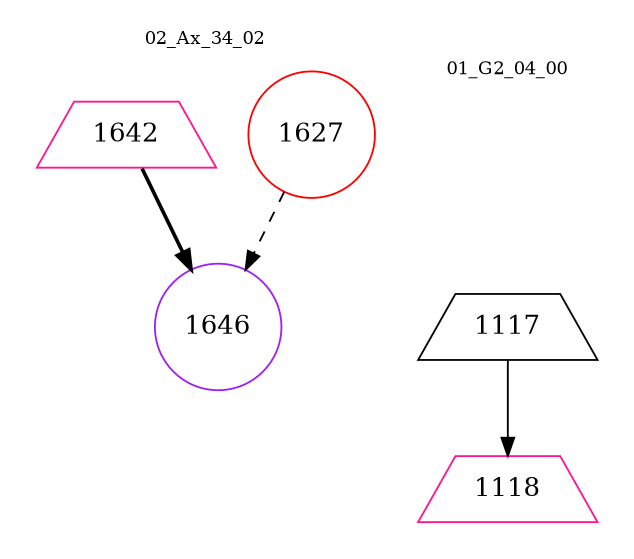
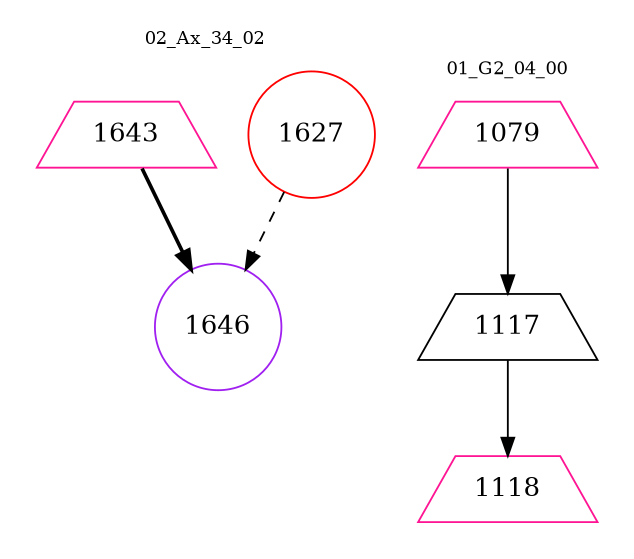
(126, 135) -> (126, 135)
none -> (508, 135)
